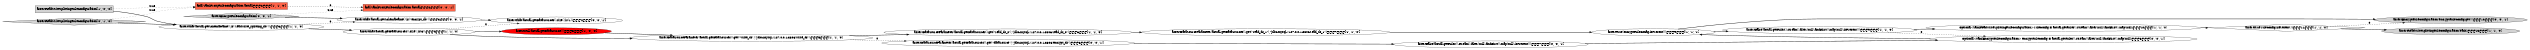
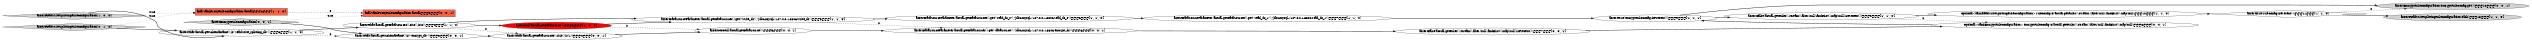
(74, 9) -> (74, 16)
none -> (753, 31)
